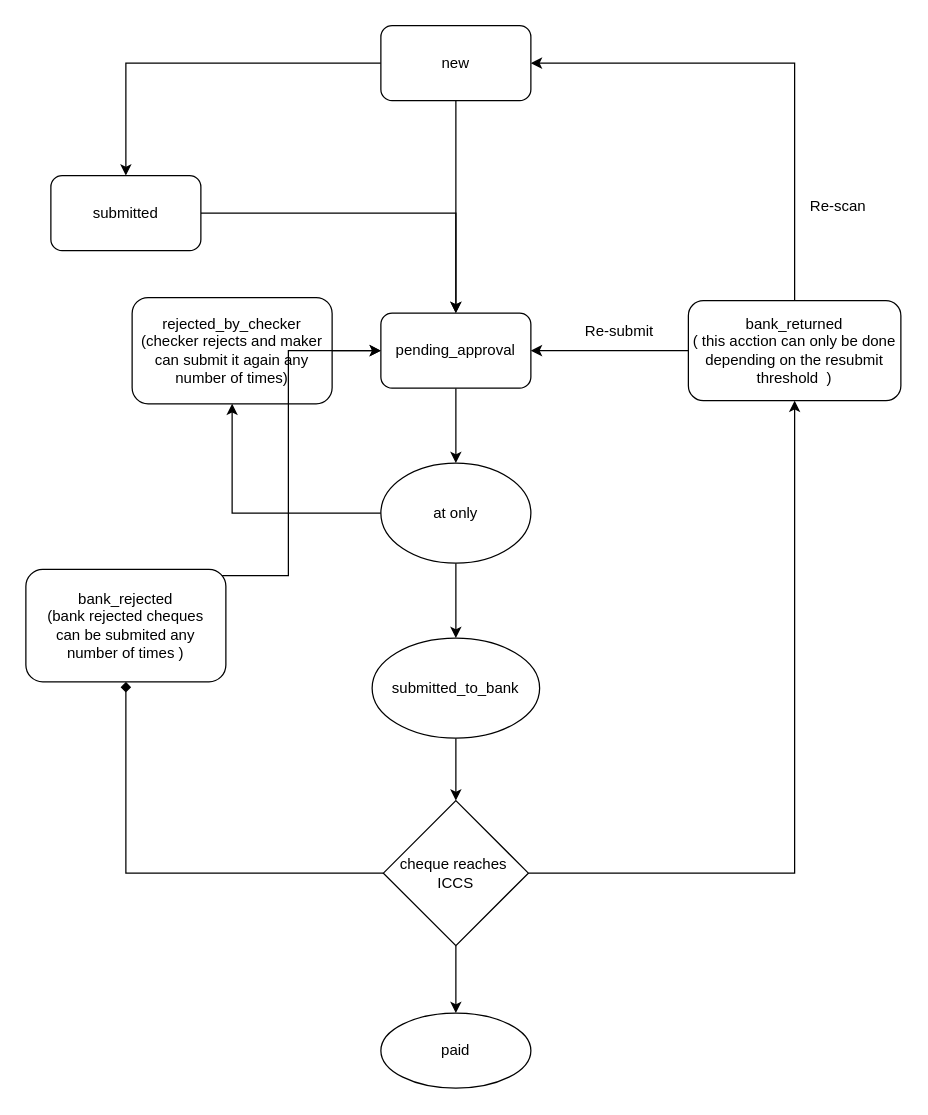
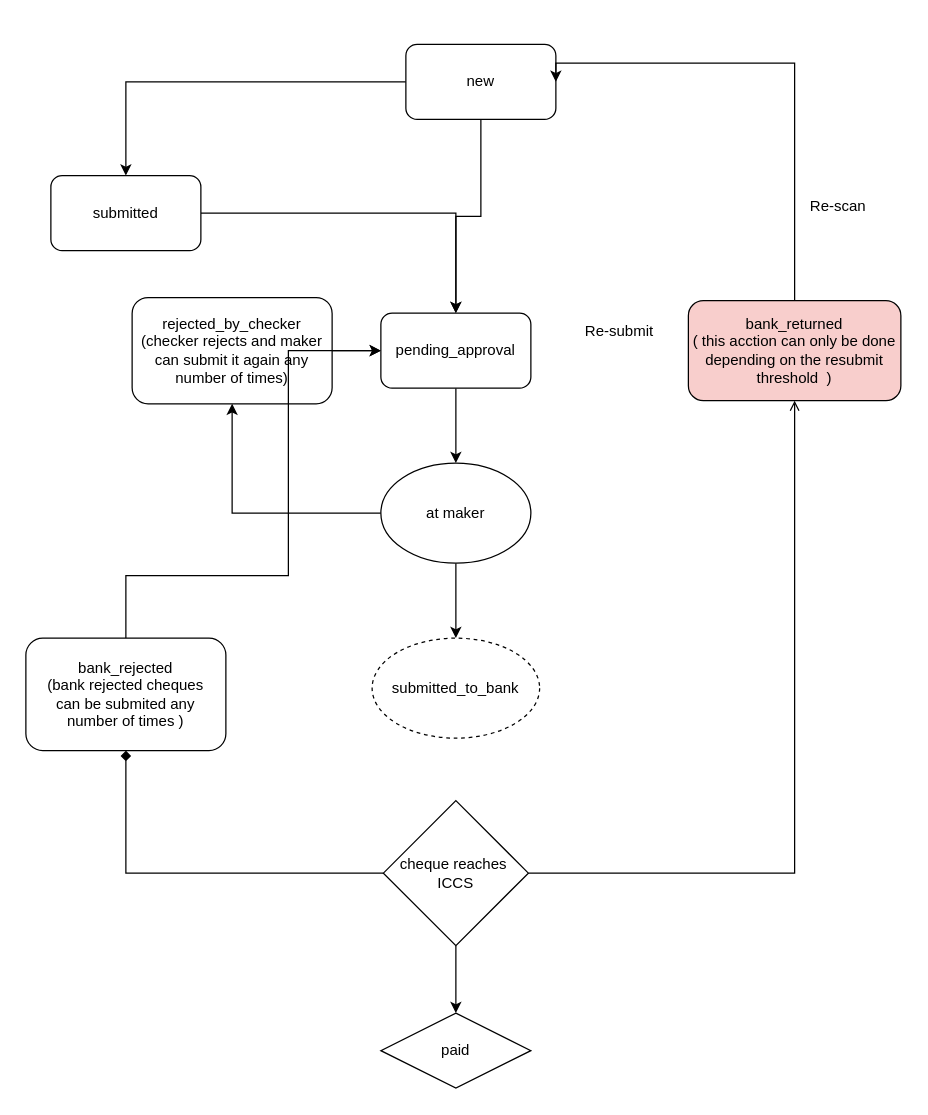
(456, 63) -> (481, 82)
(614, 351) -> none
(794, 351) -> (794, 351)
(794, 410) -> (794, 407)
(456, 513) -> (456, 513)
(126, 626) -> (126, 694)
(456, 688) -> (456, 688)
(456, 765) -> none
(456, 1051) -> (456, 1051)
